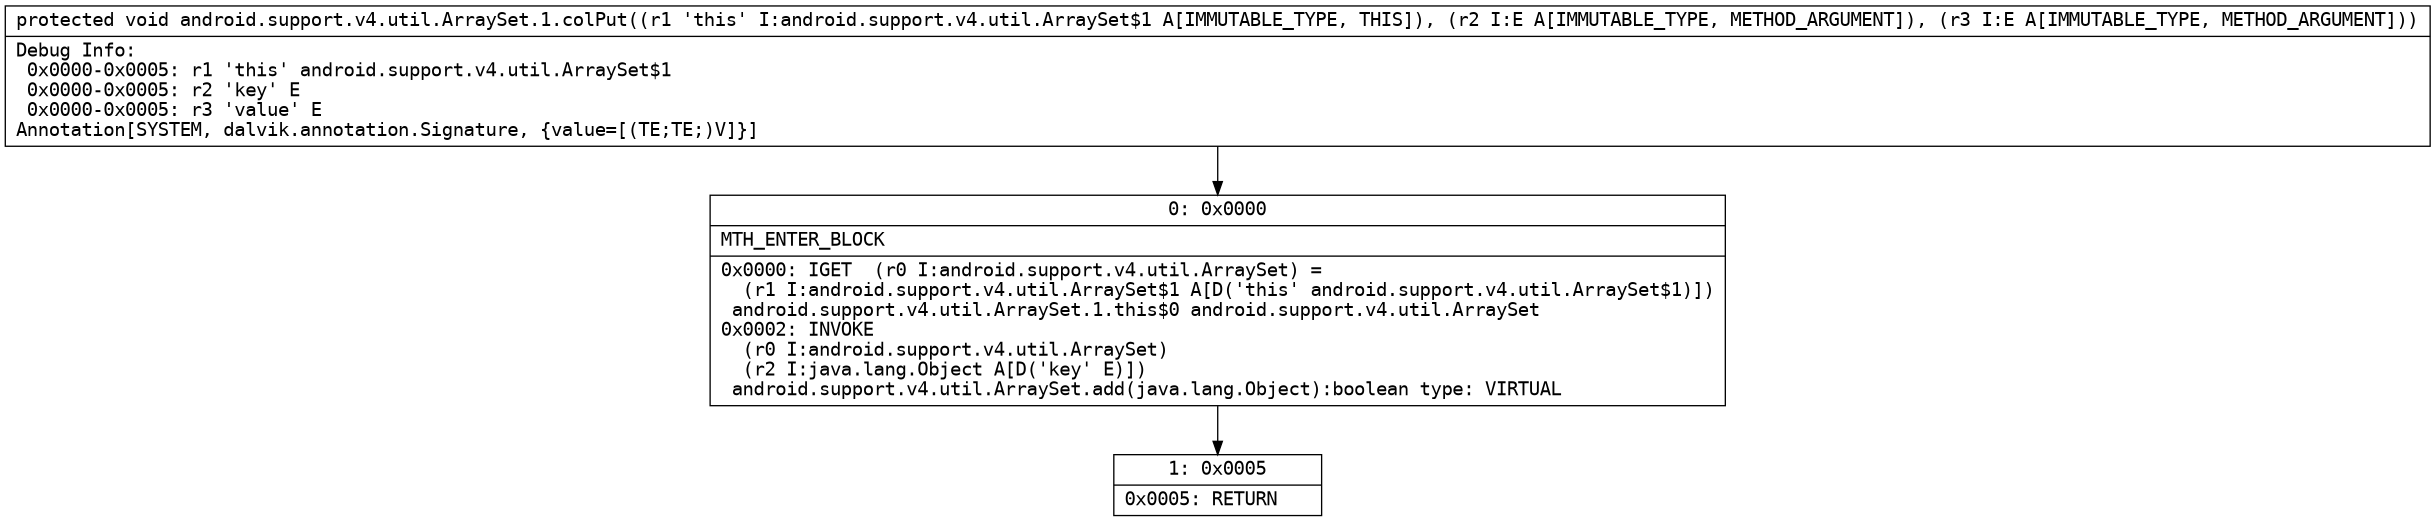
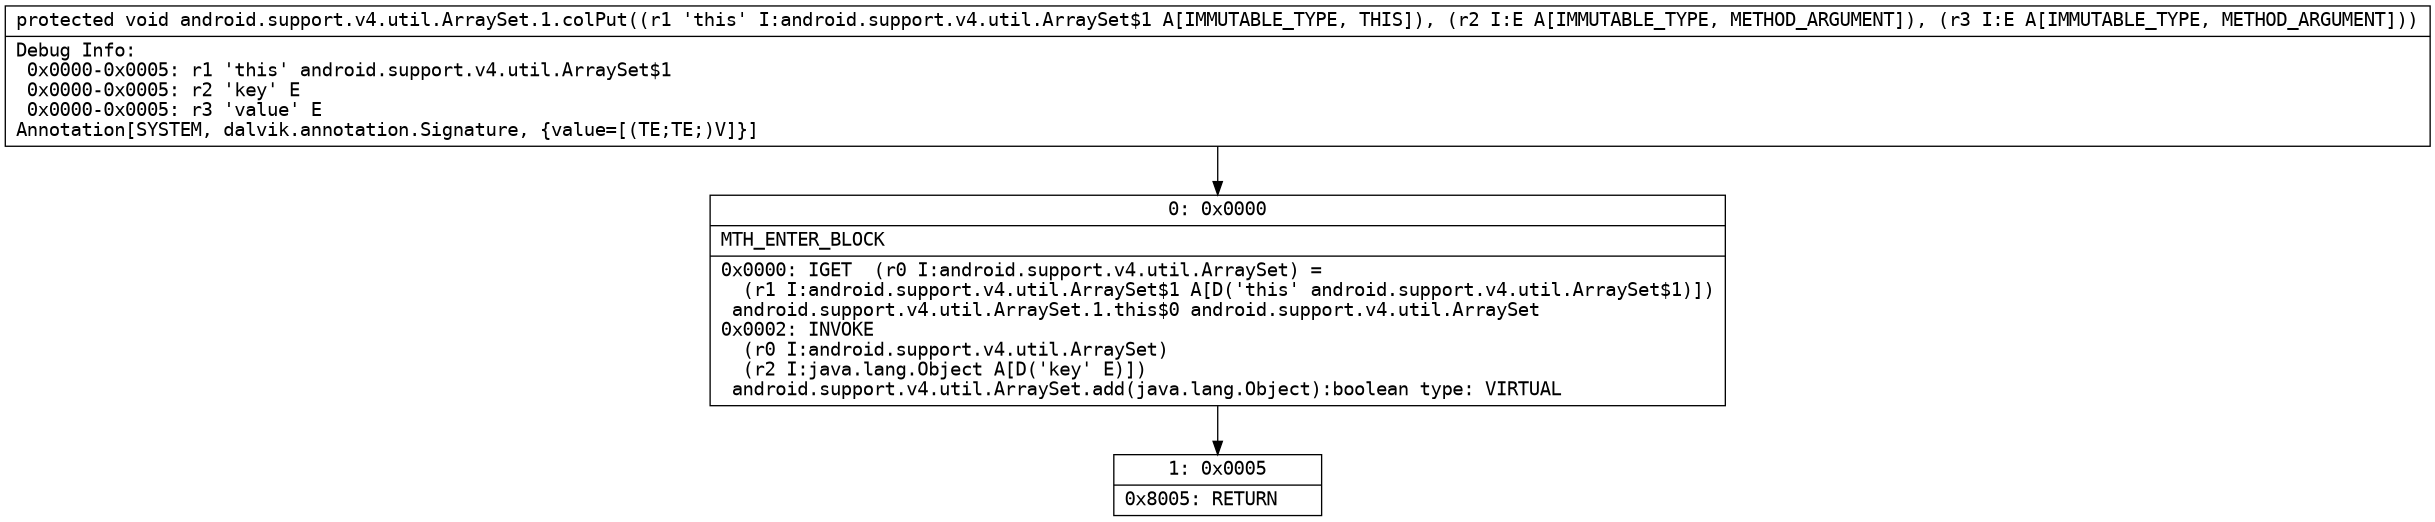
(1218, 500) -> (1218, 500)
